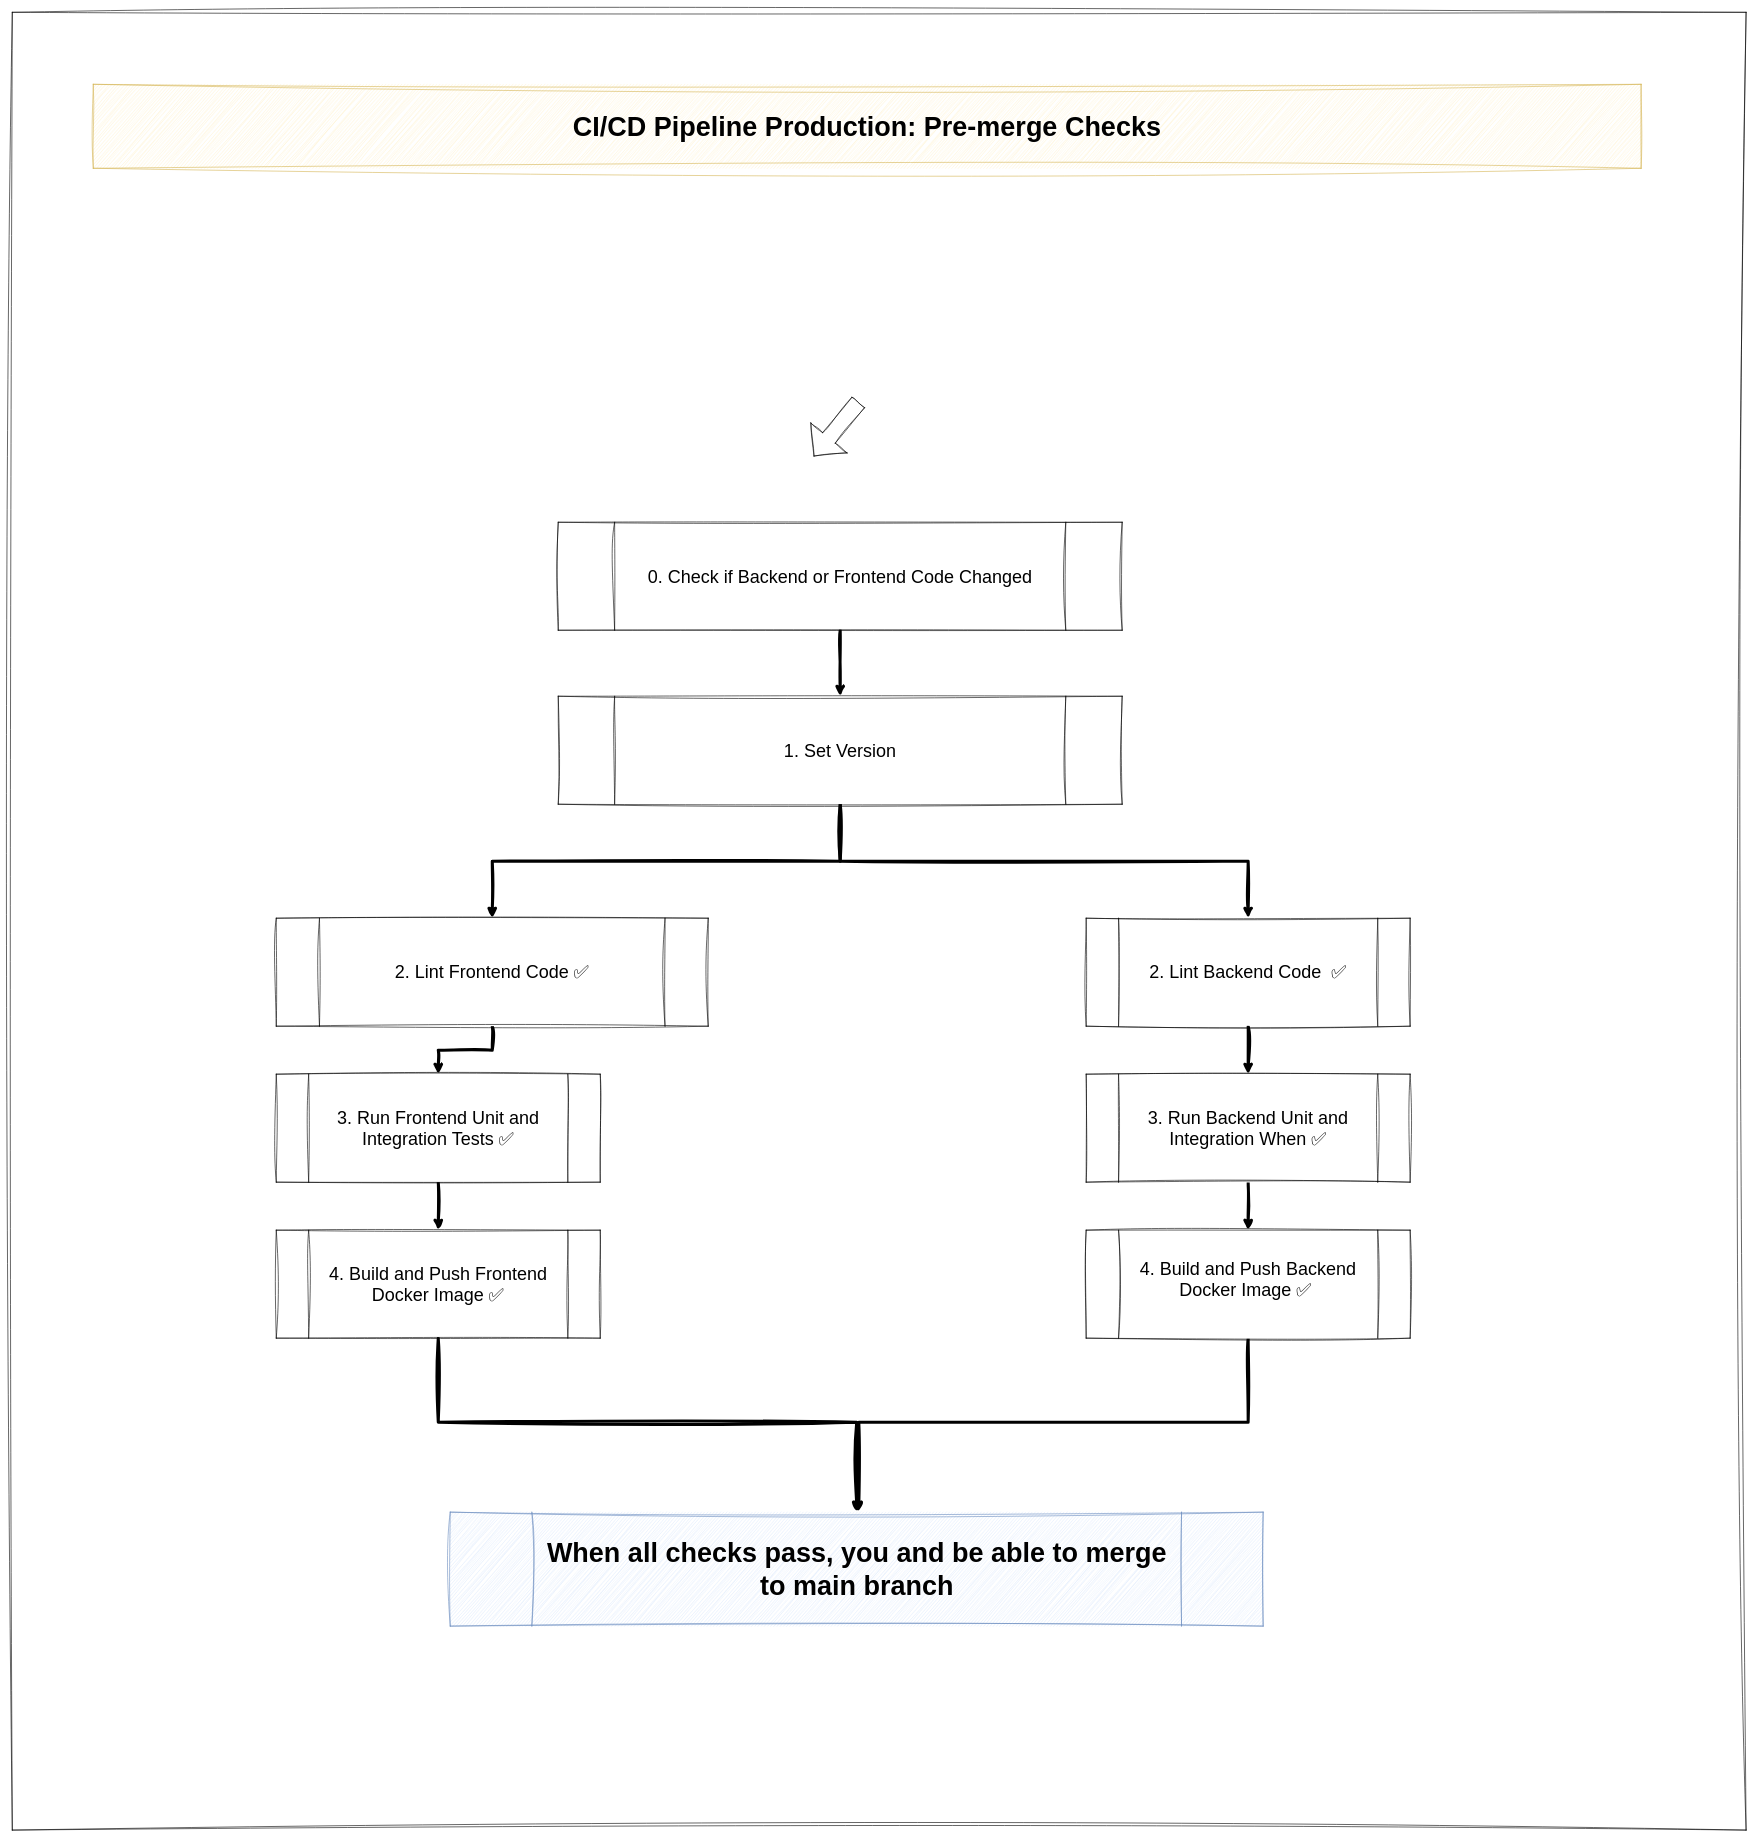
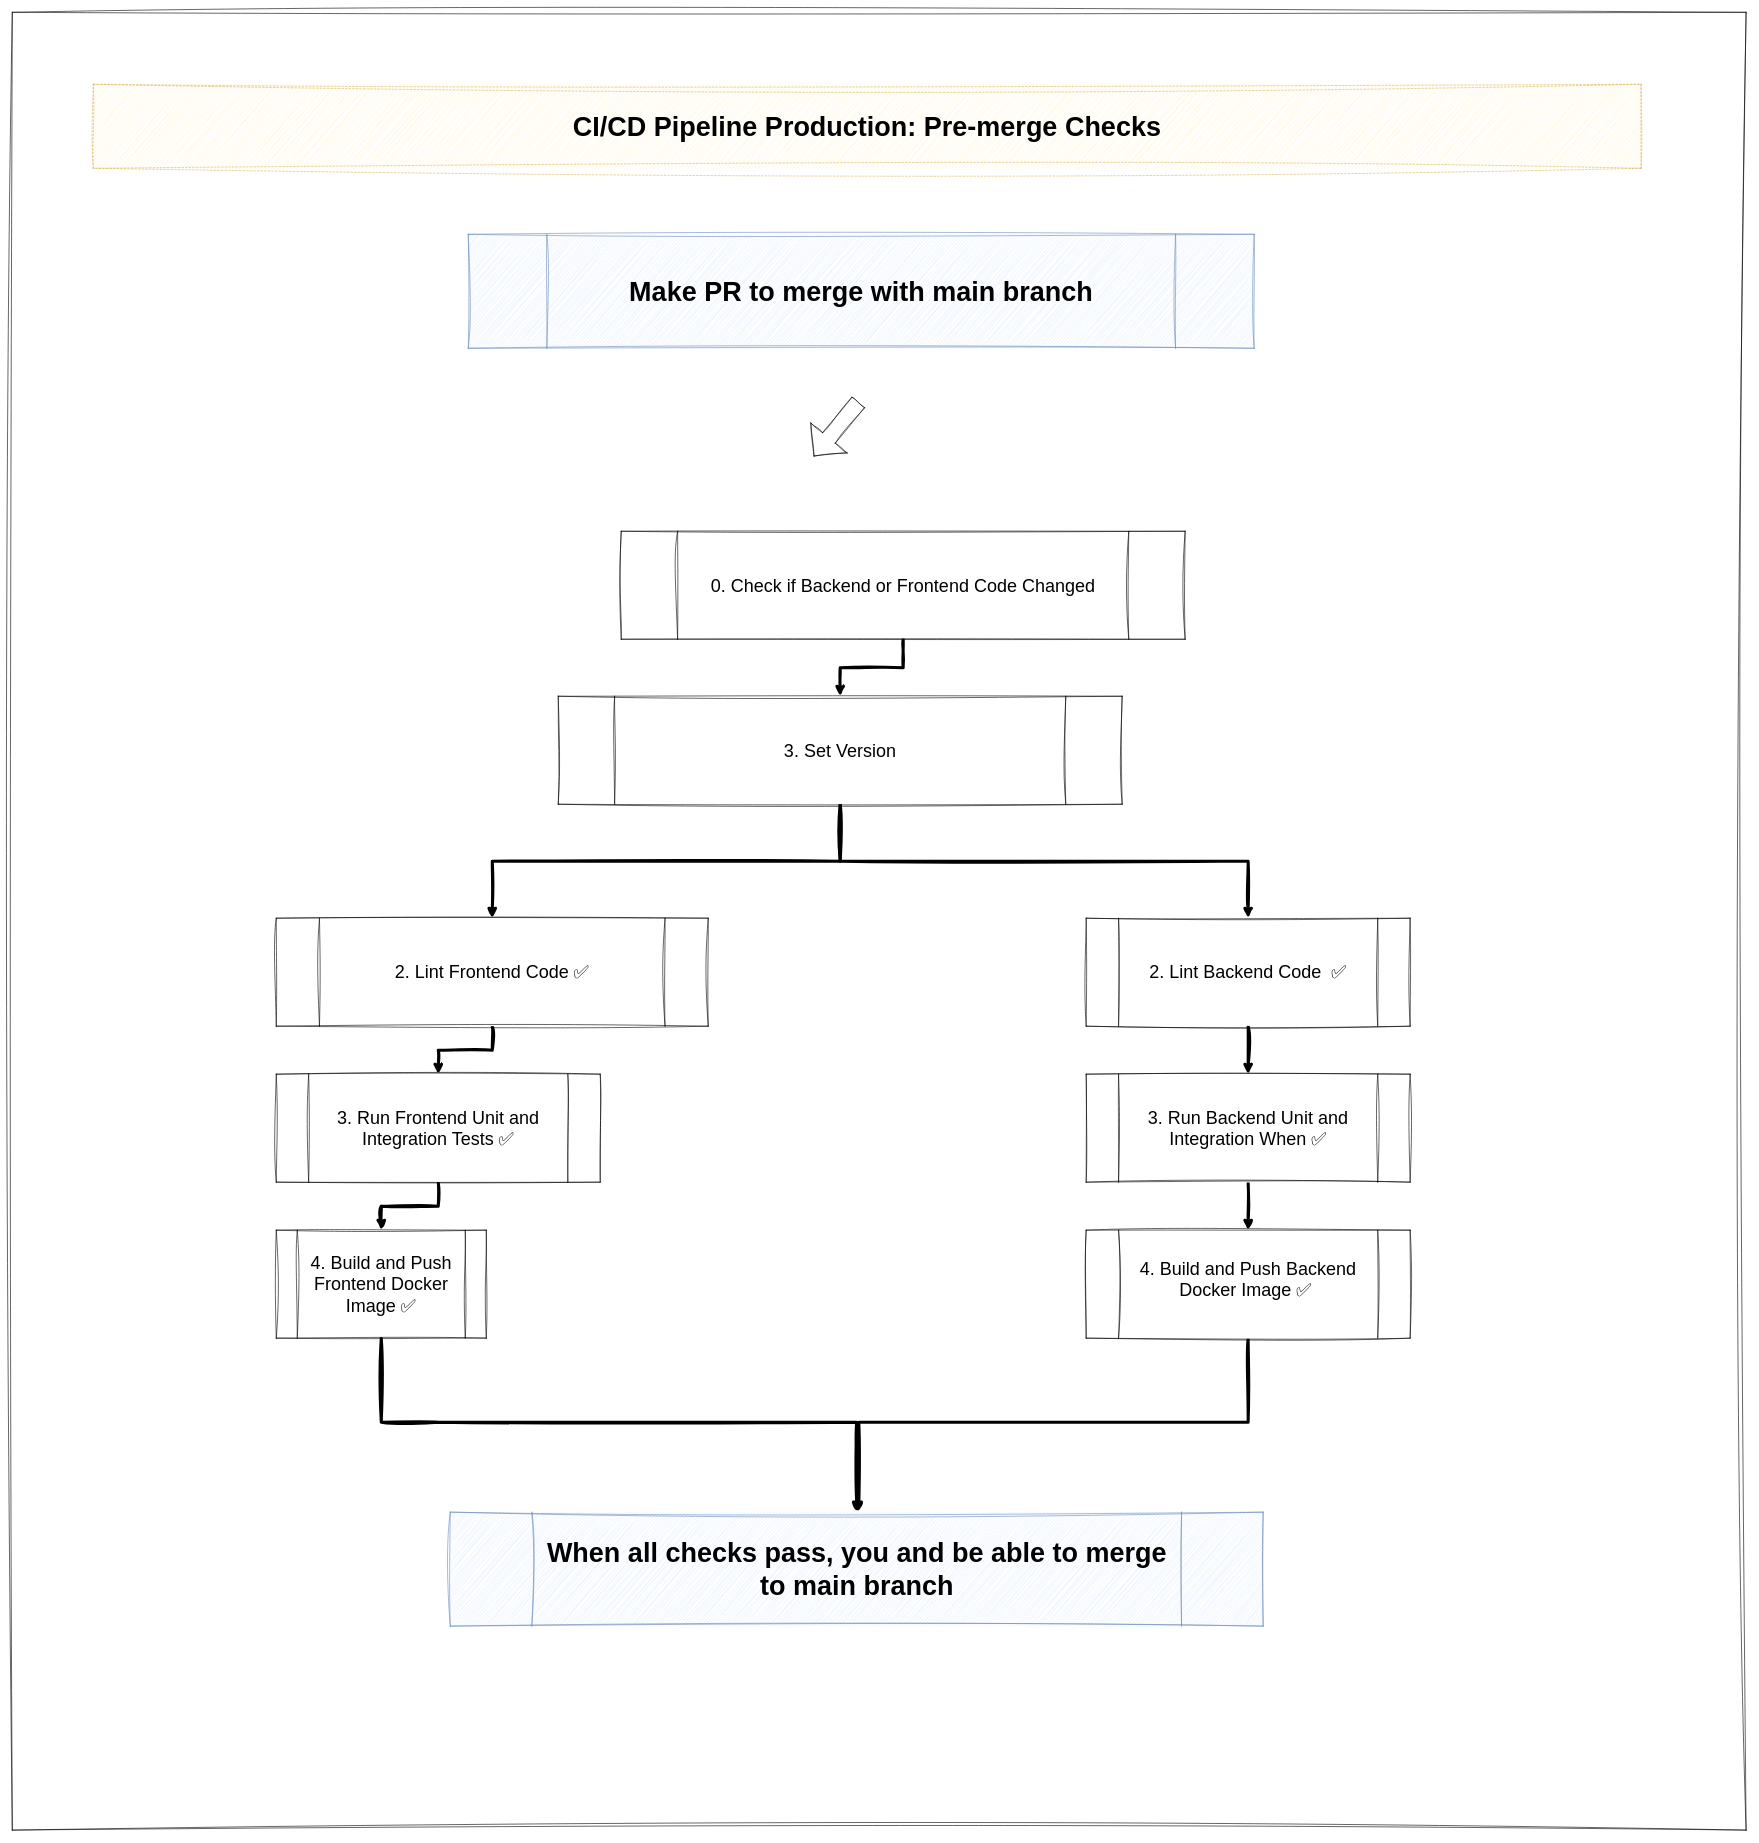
(867, 126) -> (867, 126)
none -> (861, 291)
(840, 576) -> (903, 585)
(840, 750) -> (840, 750)
(438, 1284) -> (381, 1284)
